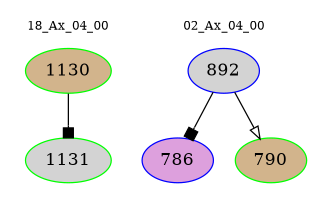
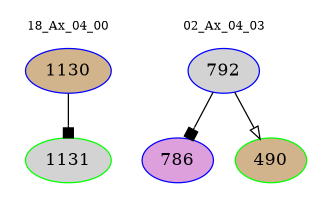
(224, 27) -> (224, 27)
(68, 71) -> (68, 71)
(224, 71) -> (224, 71)
(271, 160) -> (271, 160)
